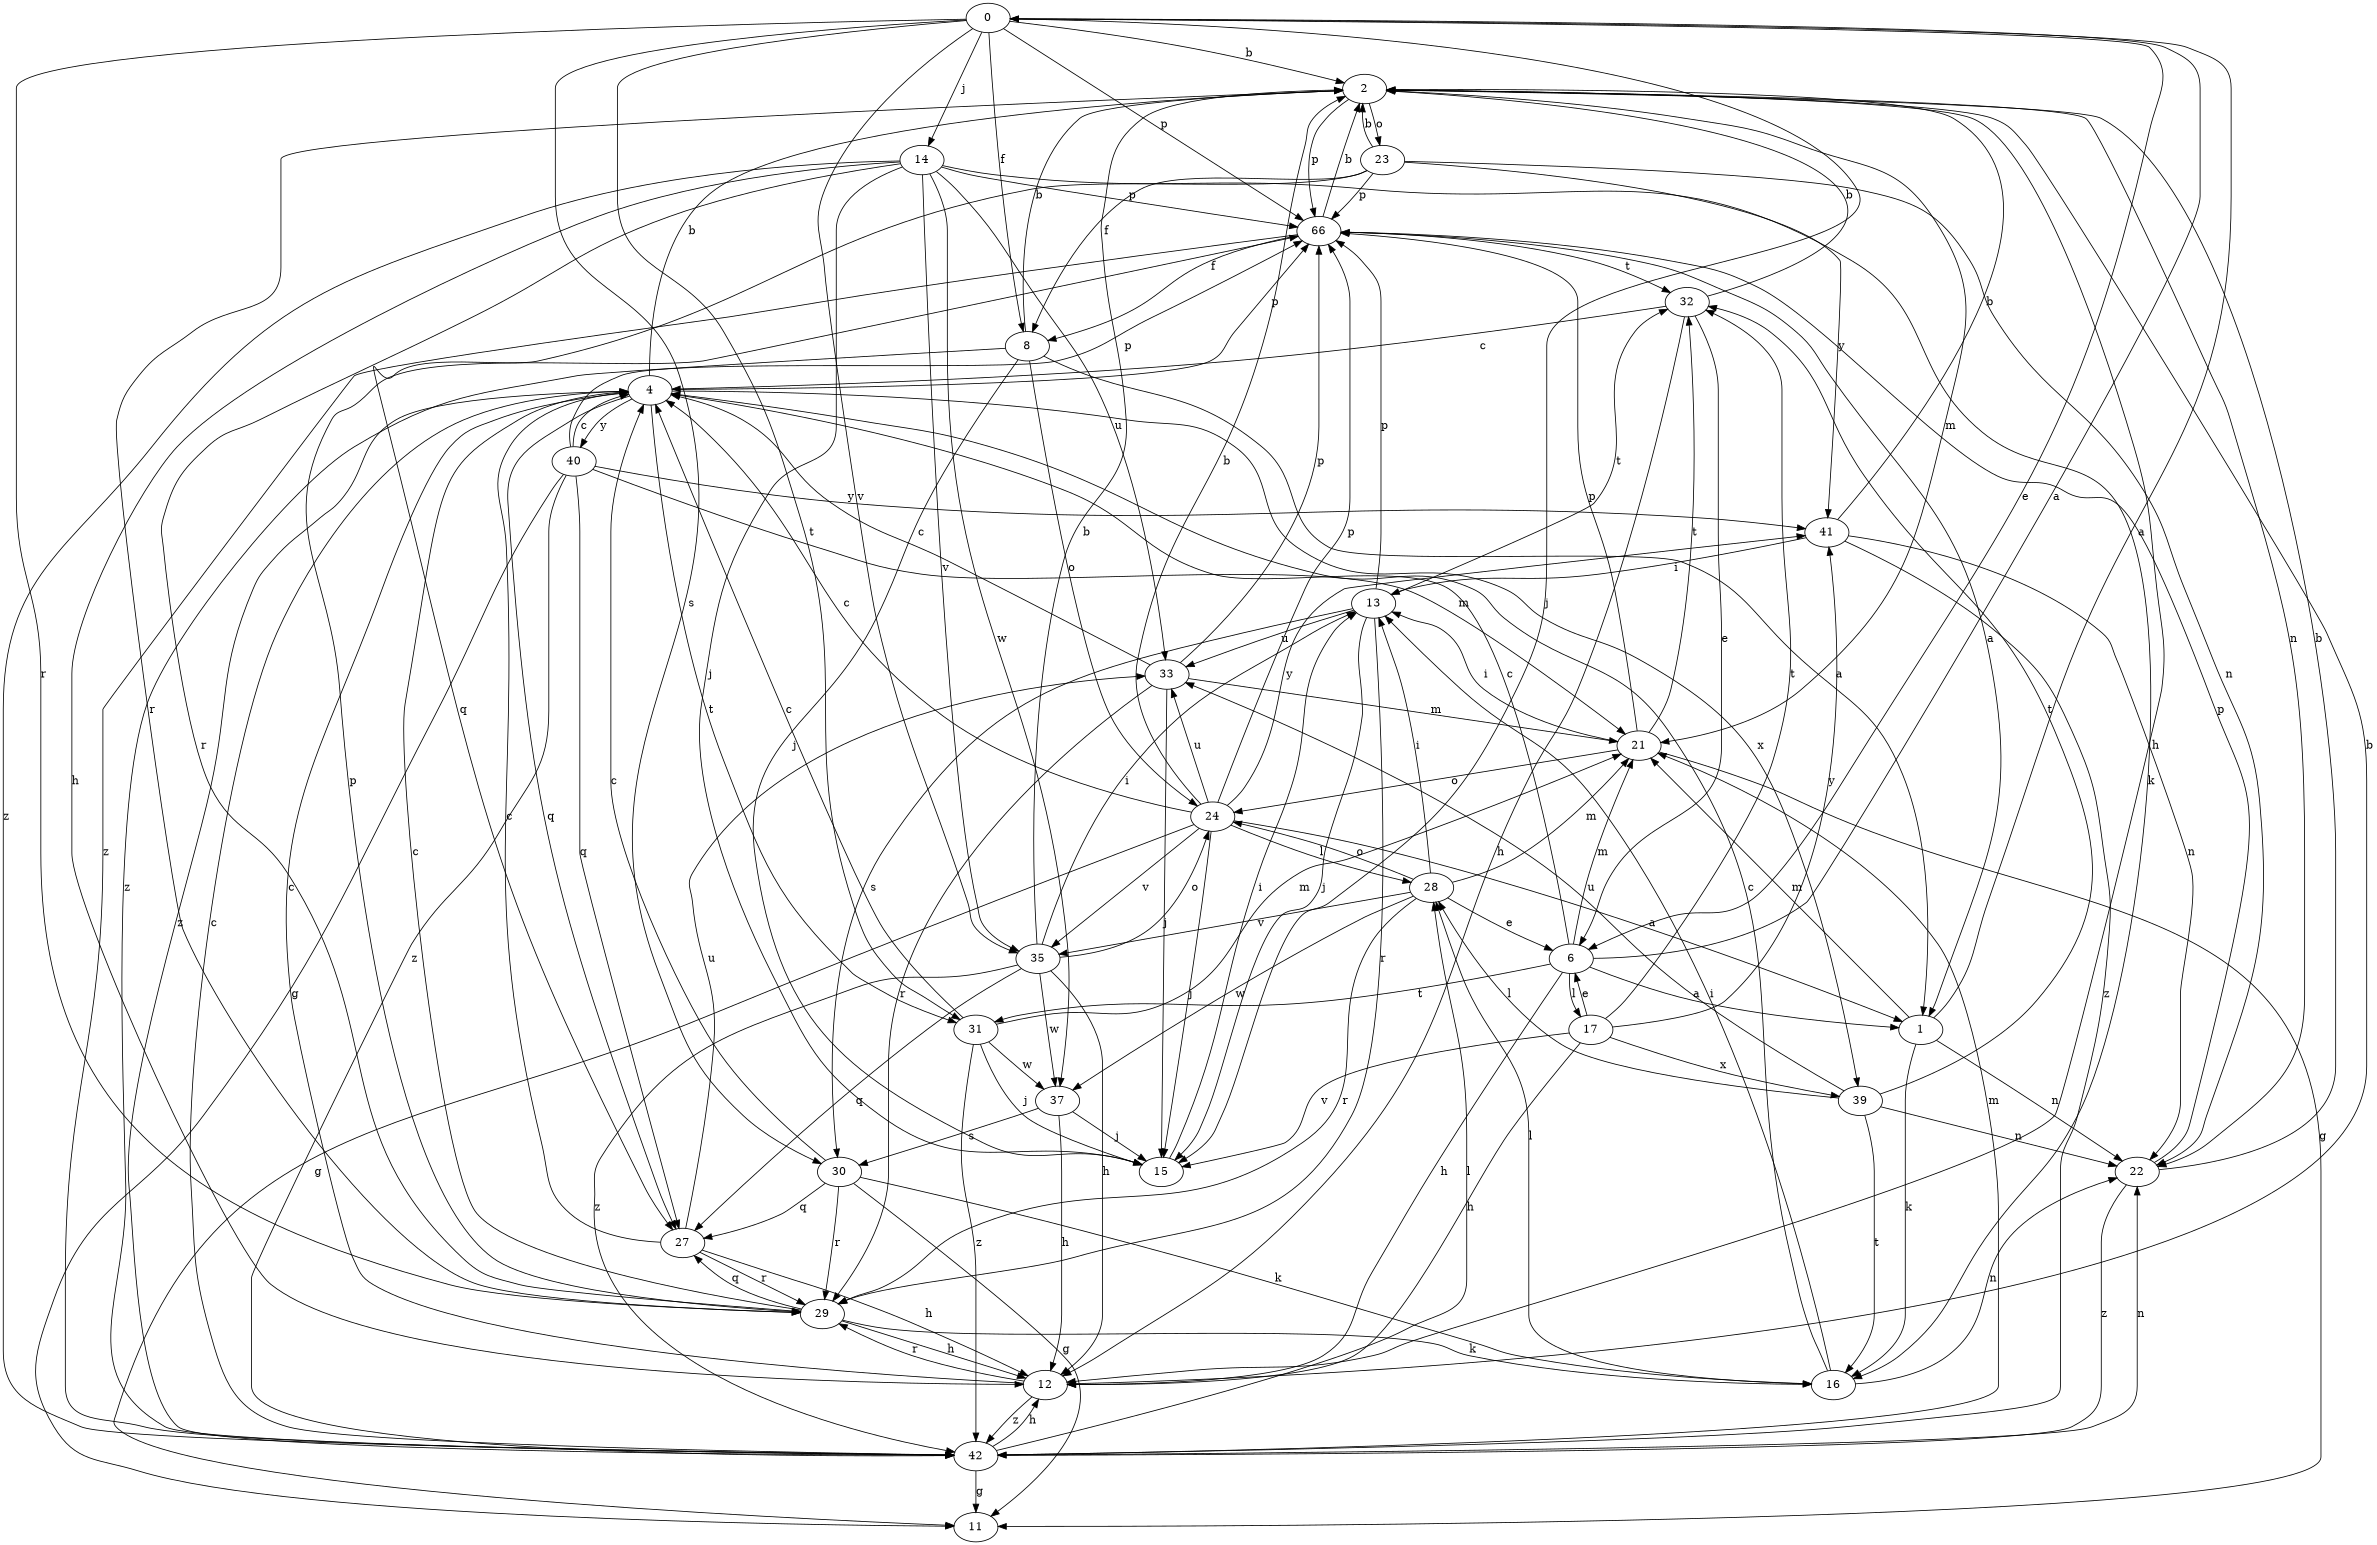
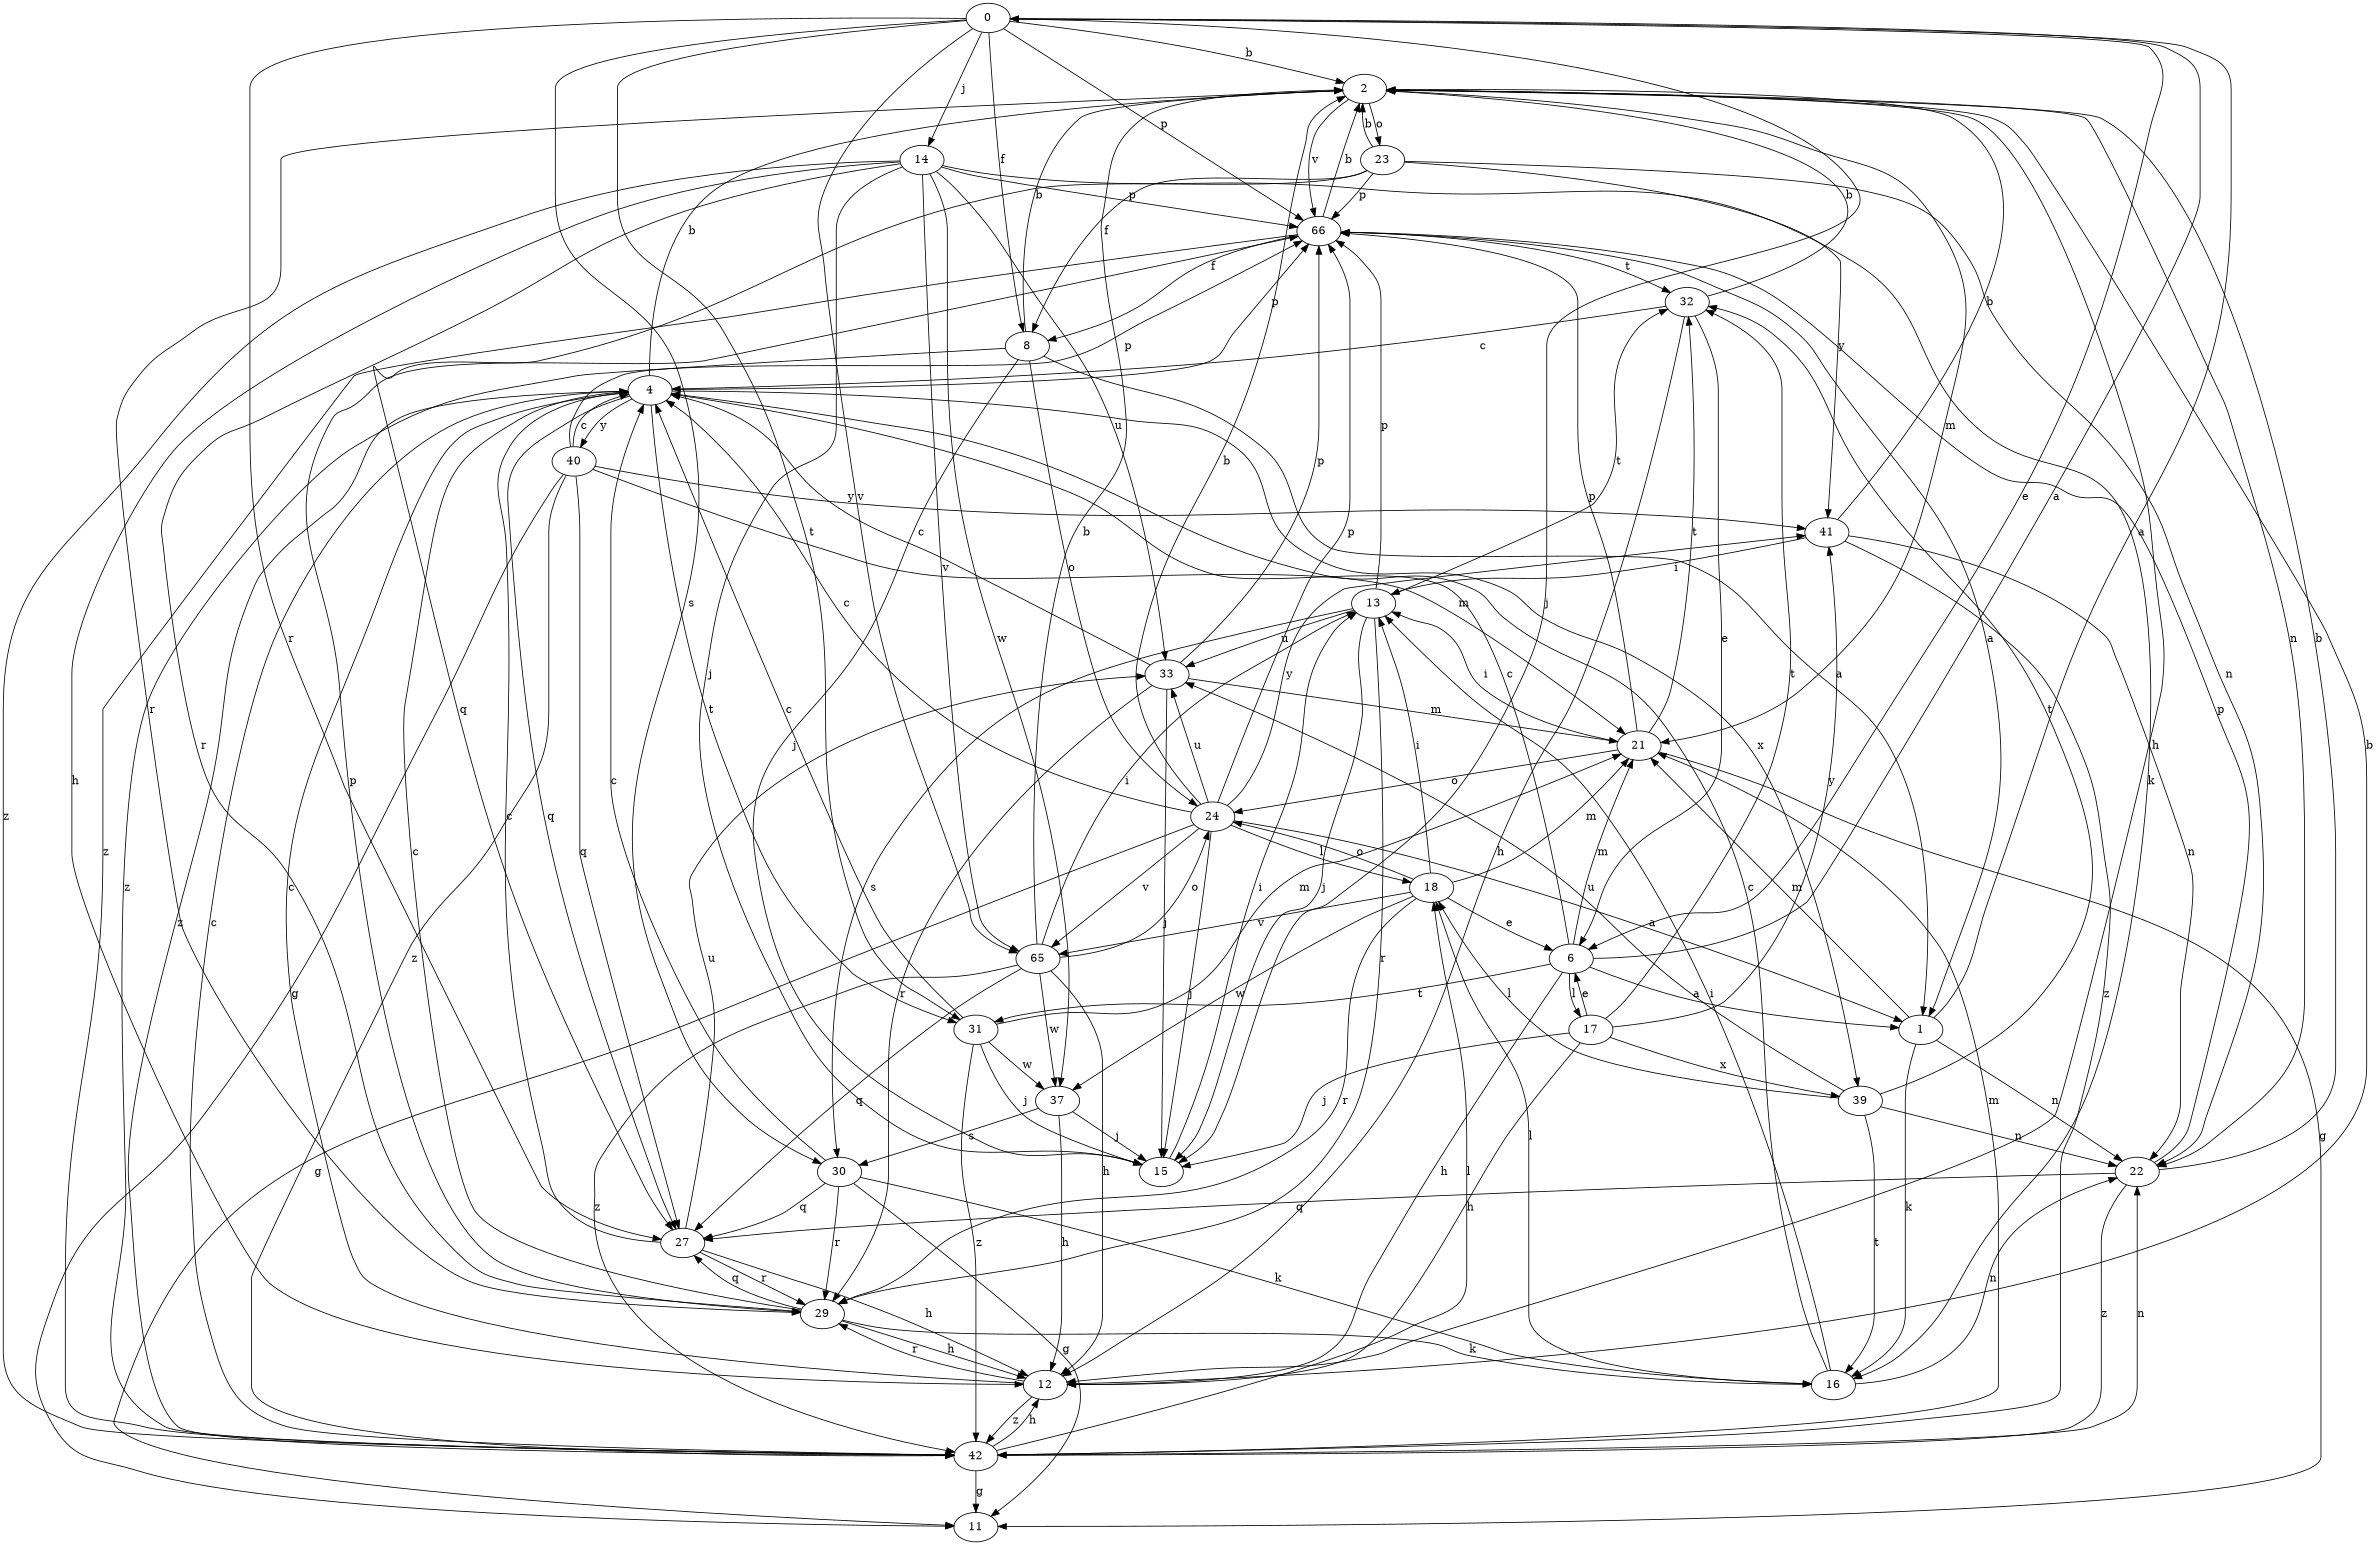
(1316, 160) -> (1316, 160)
(16, 492) -> (250, 366)
(1432, 888) -> (1432, 888)
(1038, 959) -> (1038, 959)
(1325, 1101) -> (1325, 1101)
none -> (1449, 1195)
